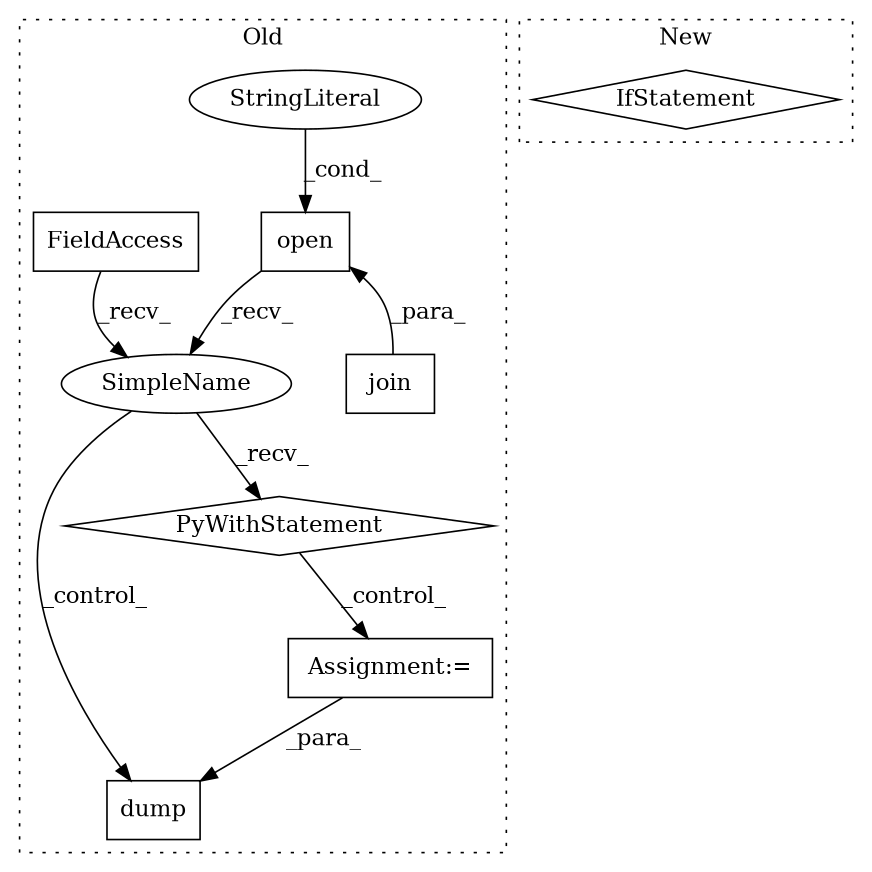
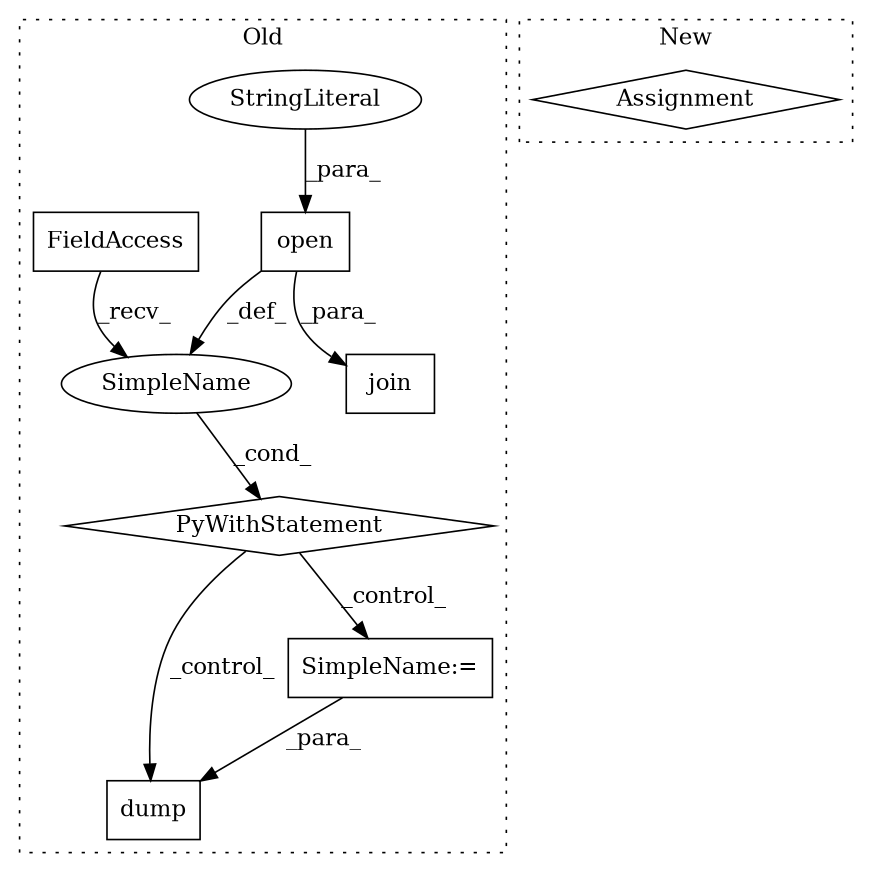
(686, 100) -> (686, 100)
(343, 171) -> (343, 171)
(387, 312) -> (298, 320)
(257, 313) -> (257, 313)
(273, 455) -> (273, 455)
(39, 581) -> (168, 644)
(390, 668) -> (390, 668)
